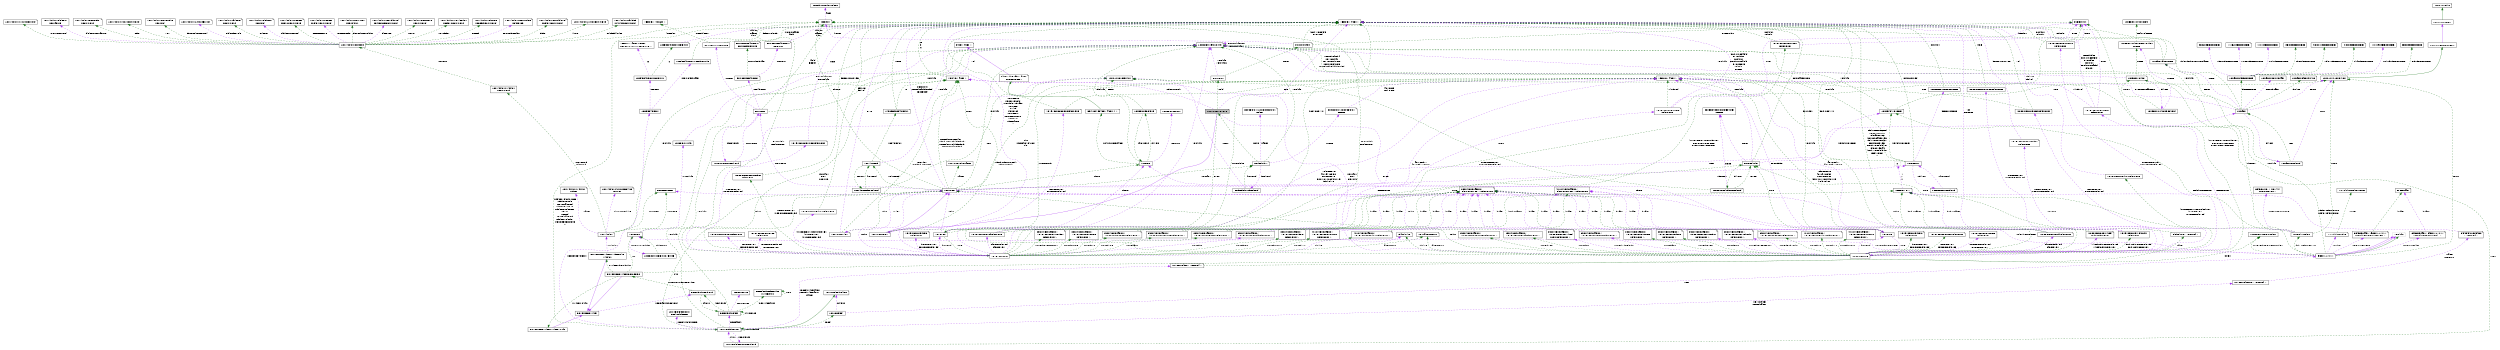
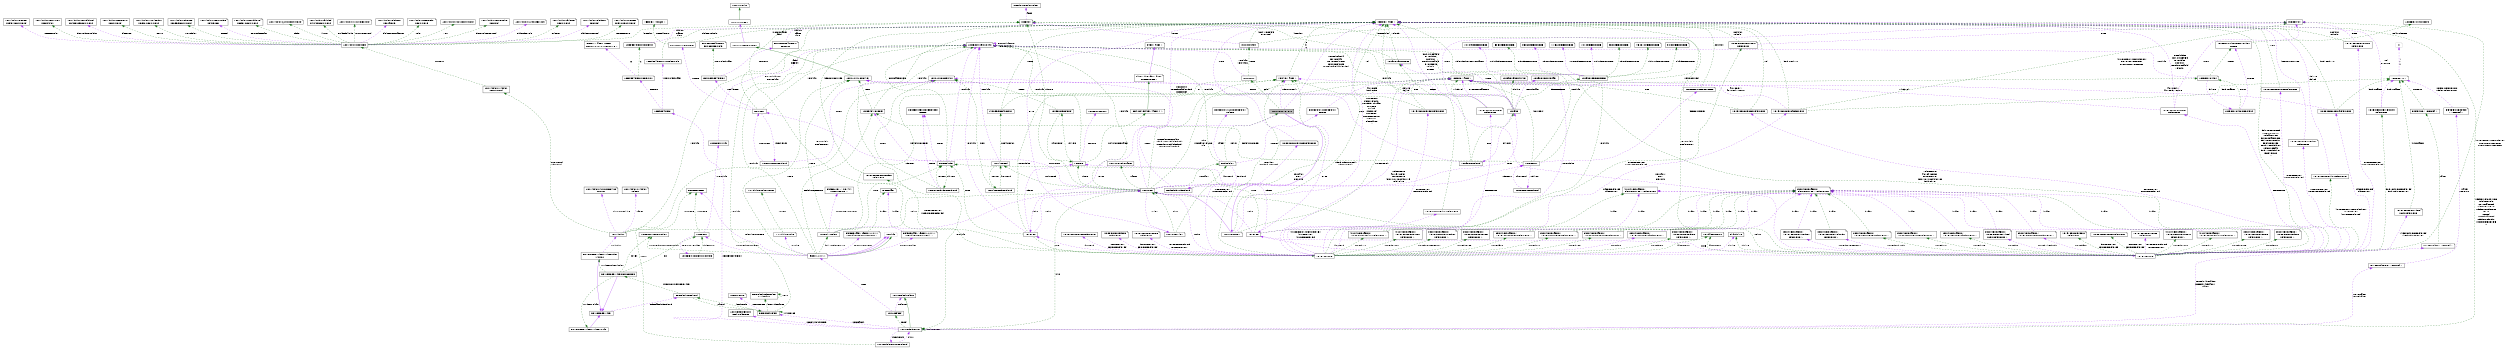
(1599, 182) -> (2042, 67)
(1191, 224) -> (1133, 141)
